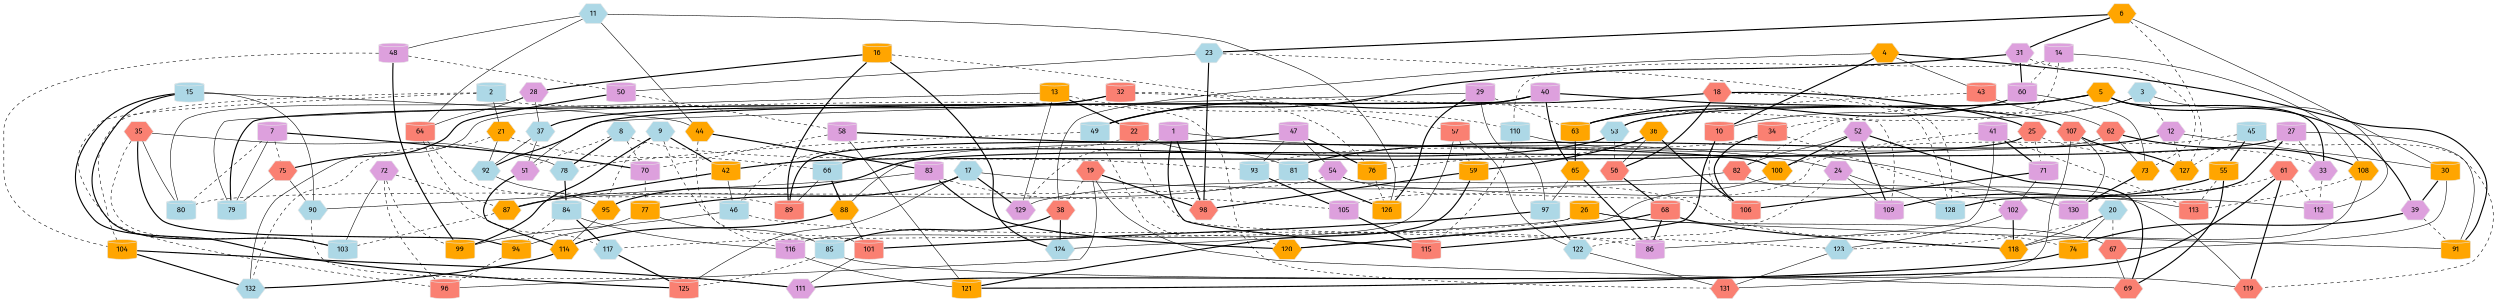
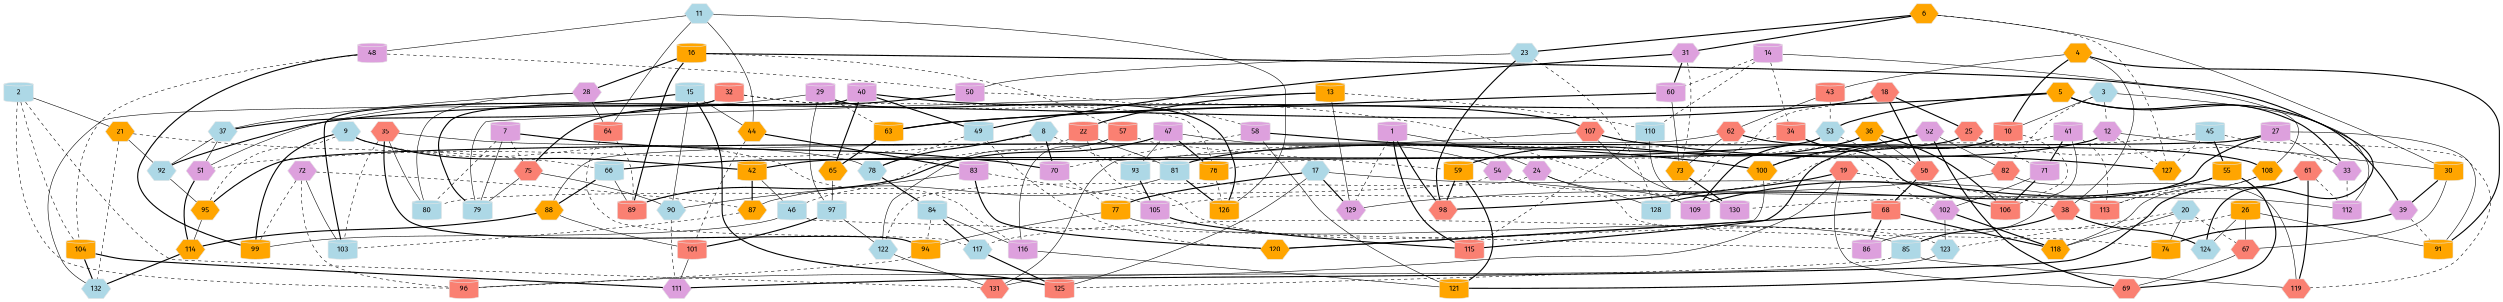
(630, 146) -> (1049, 151)
(1613, 209) -> none
